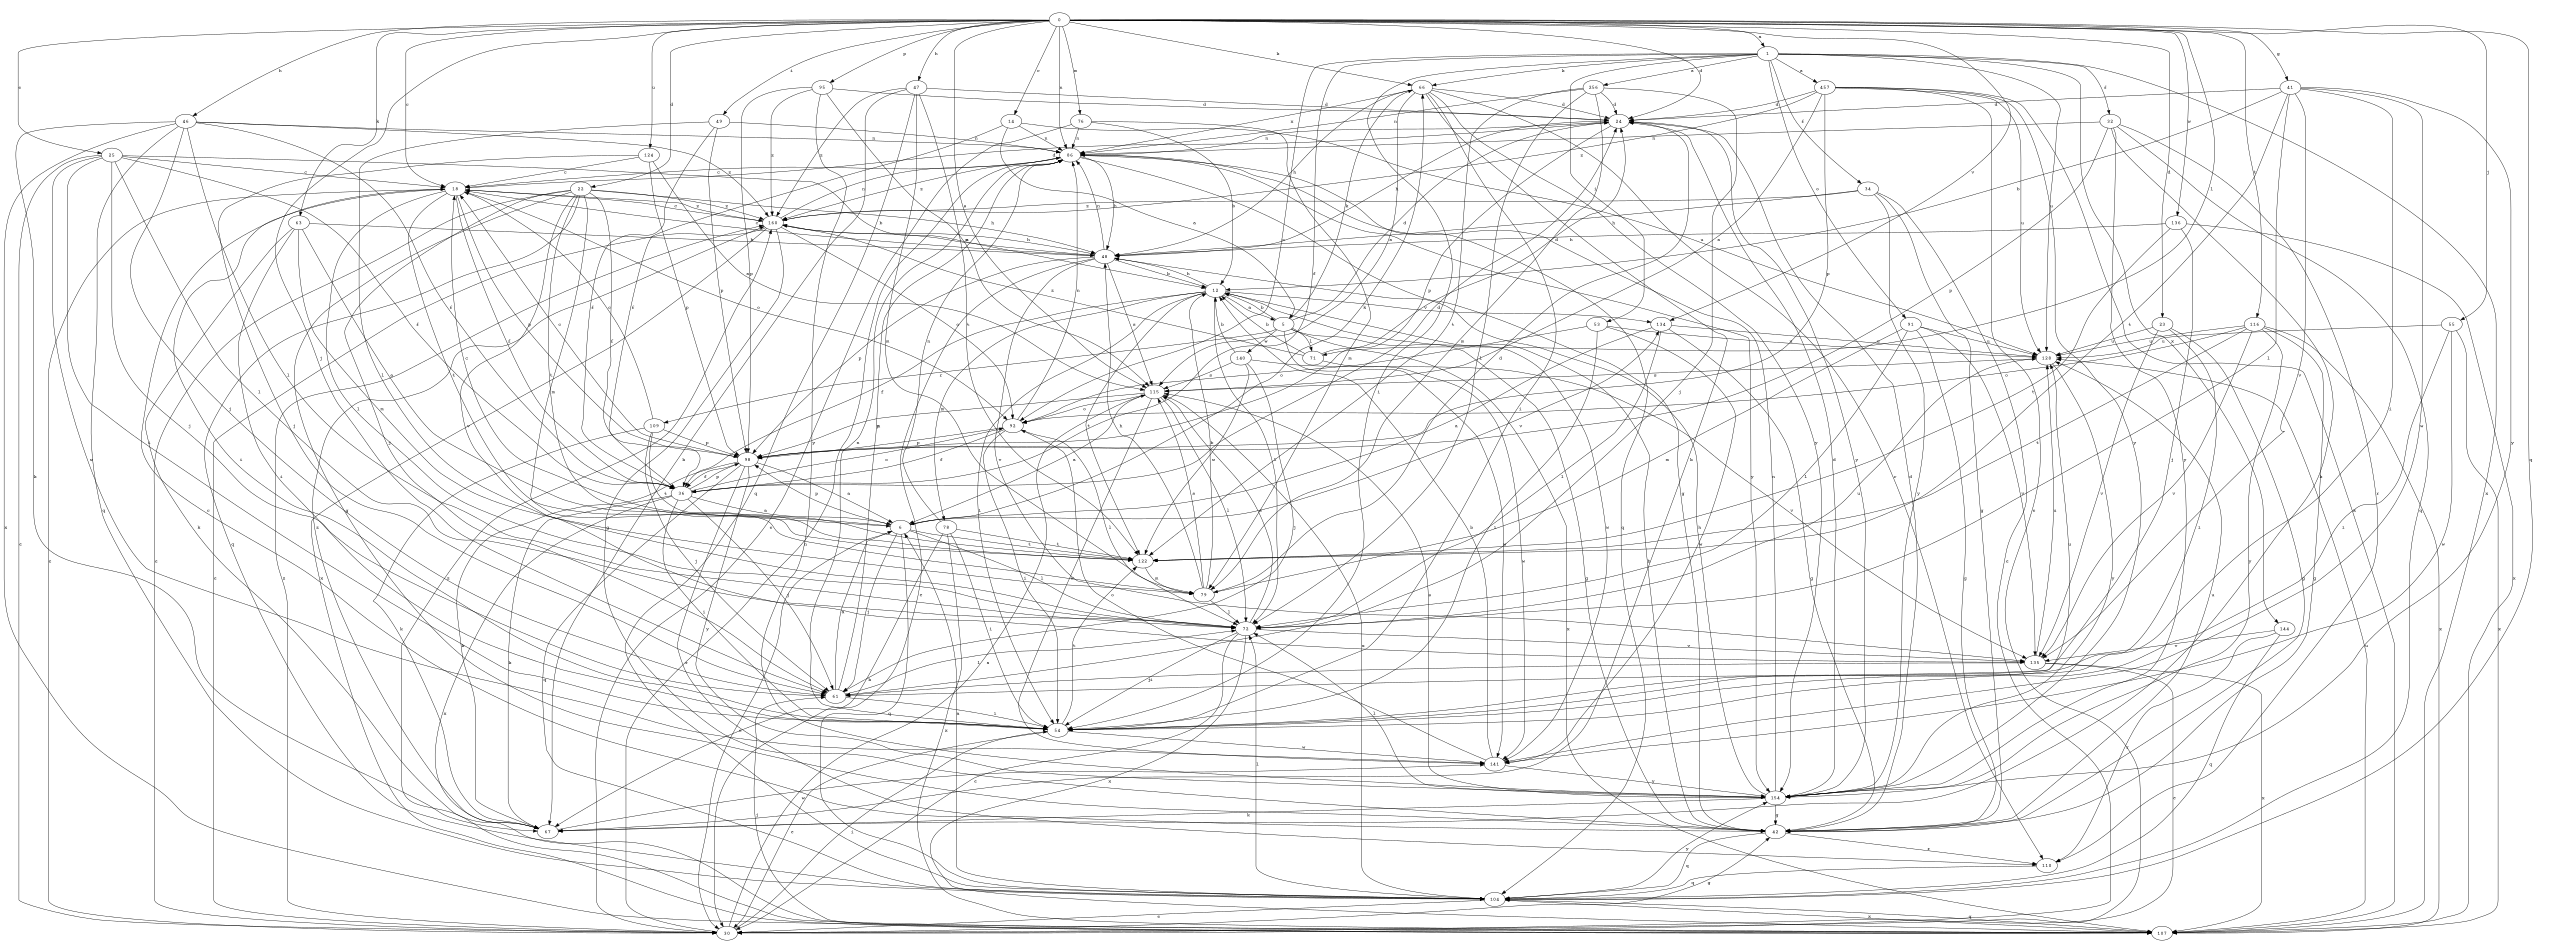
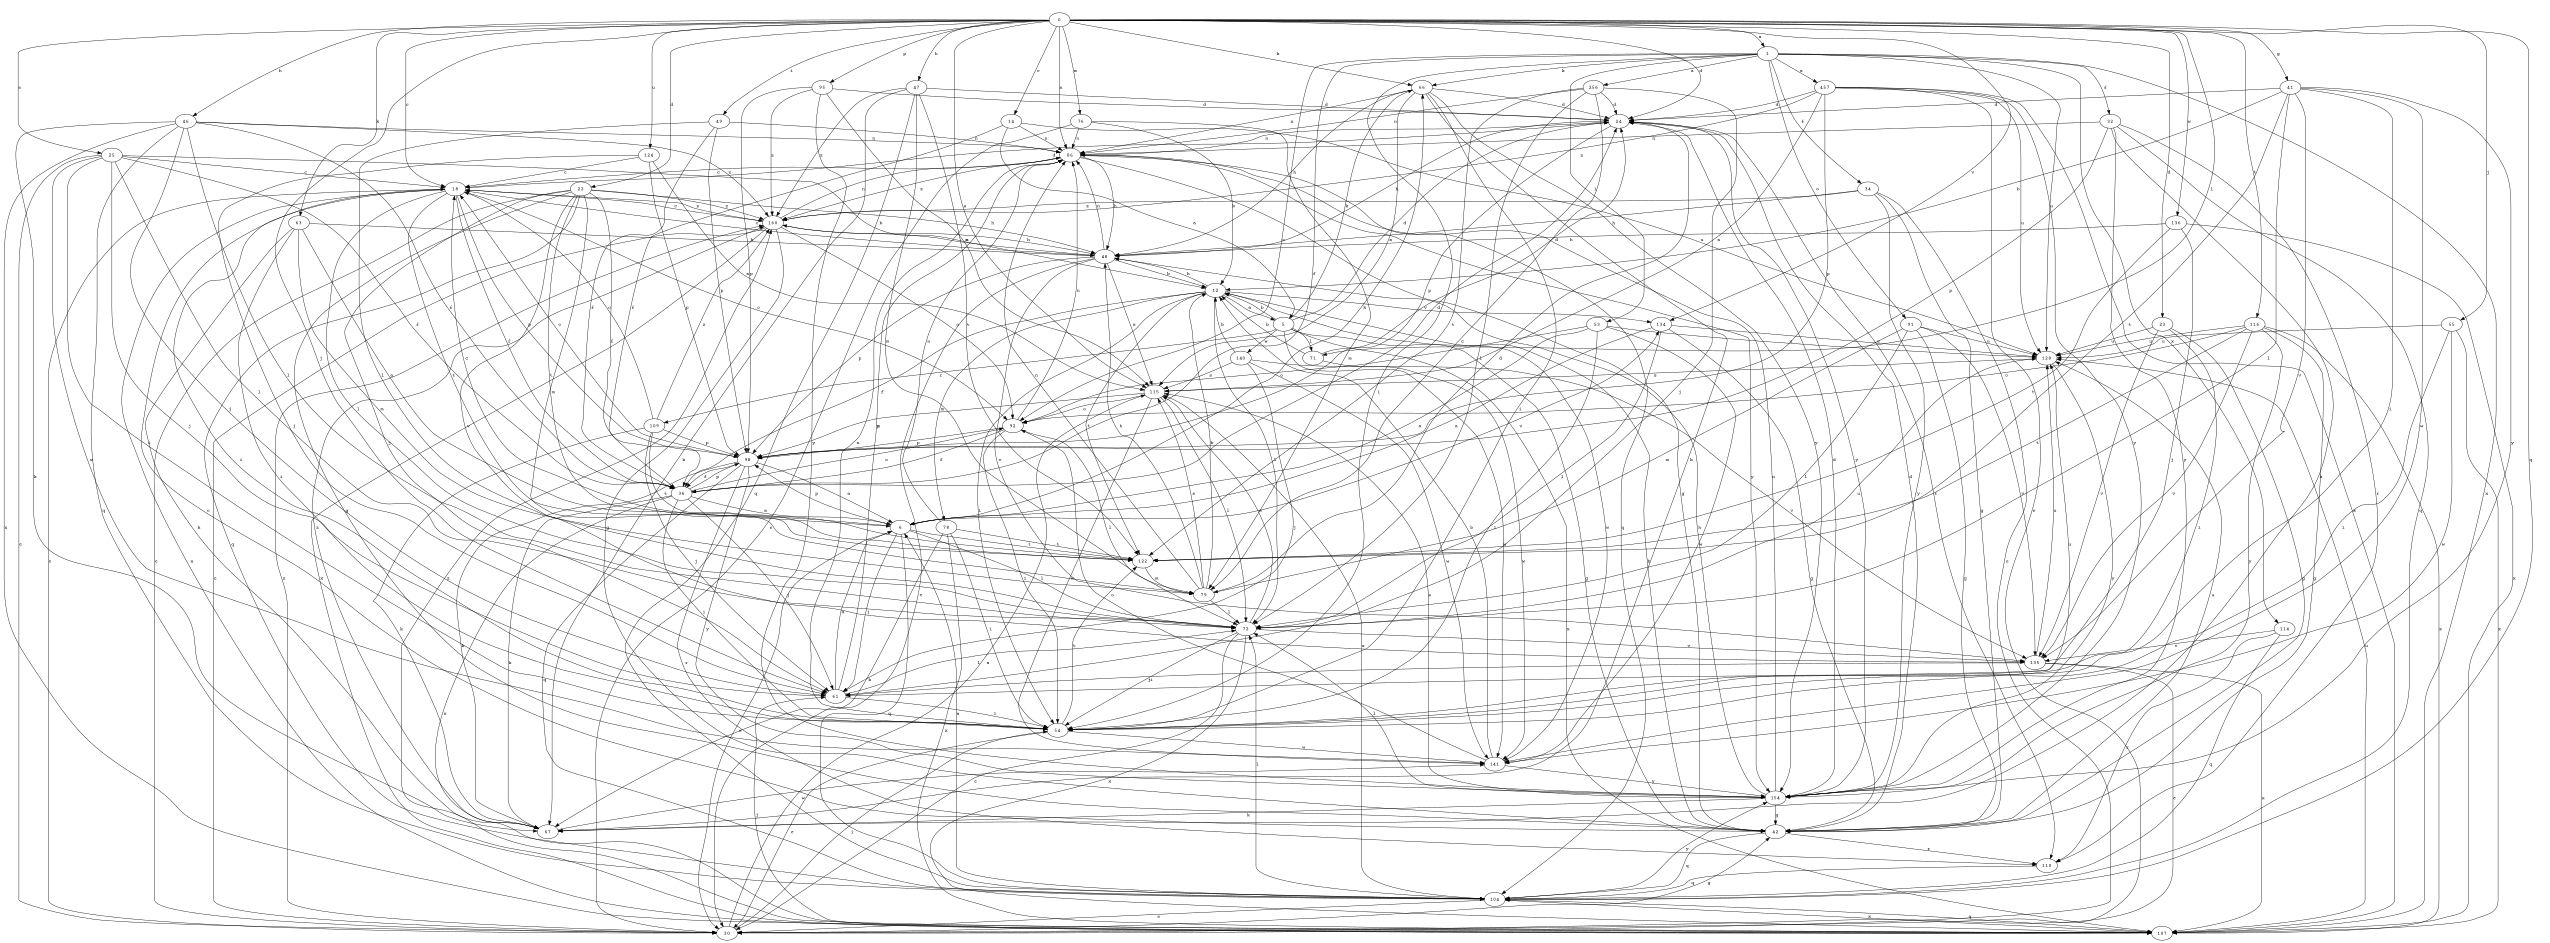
(1044, 295) -> (702, 319)
(1463, 341) -> (1463, 341)
(1843, 383) -> (1918, 429)
(1206, 461) -> (1432, 515)
(1043, 467) -> (1267, 473)
(794, 553) -> (1044, 390)
(2285, 629) -> (2285, 629)
none -> (654, 911)
